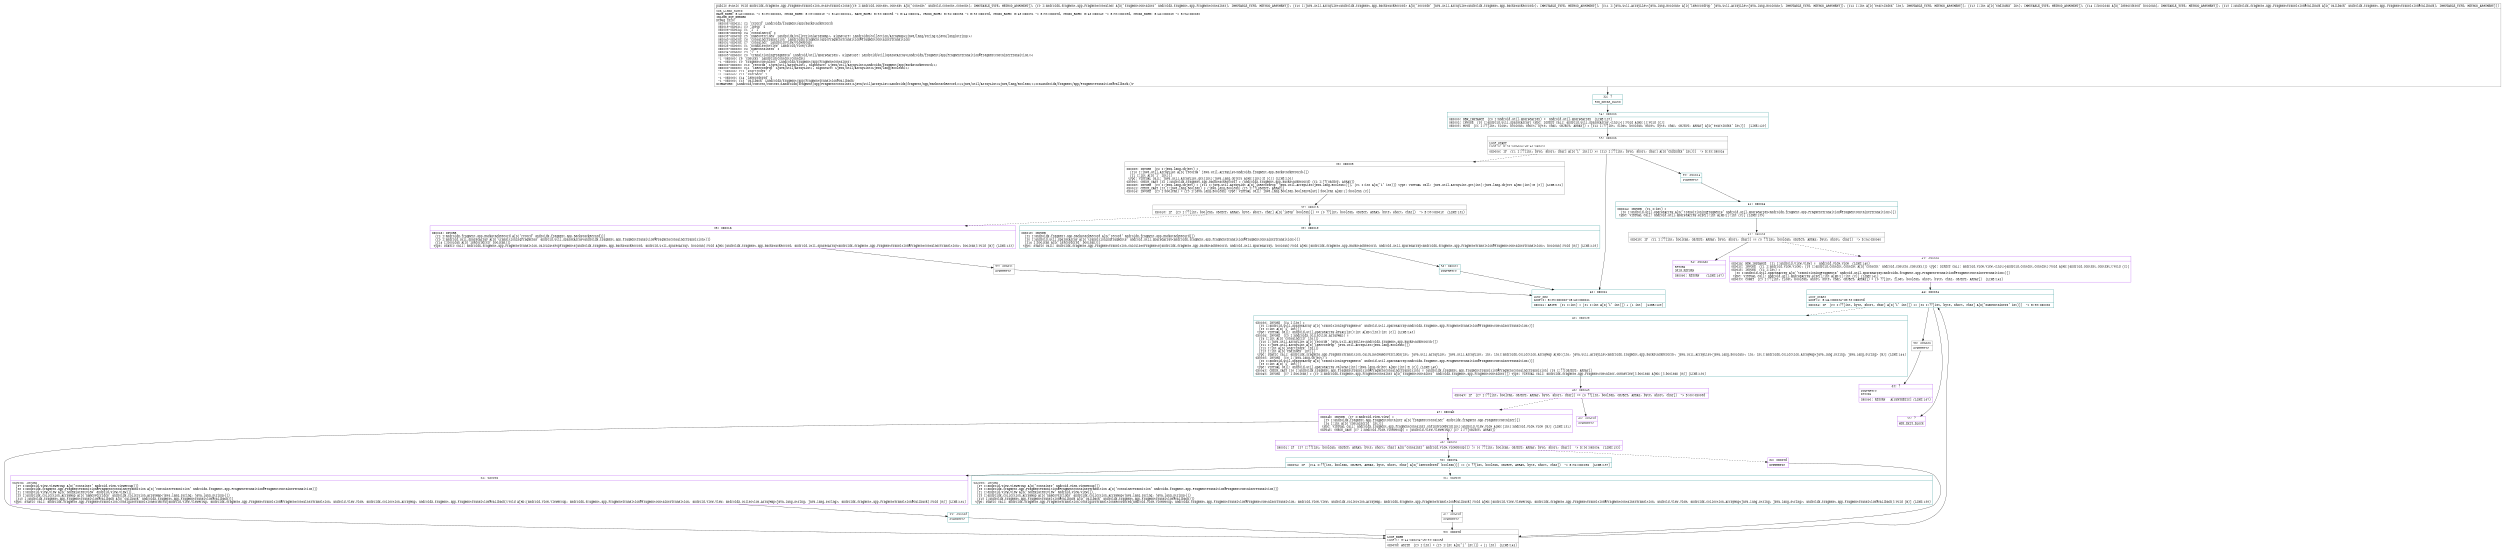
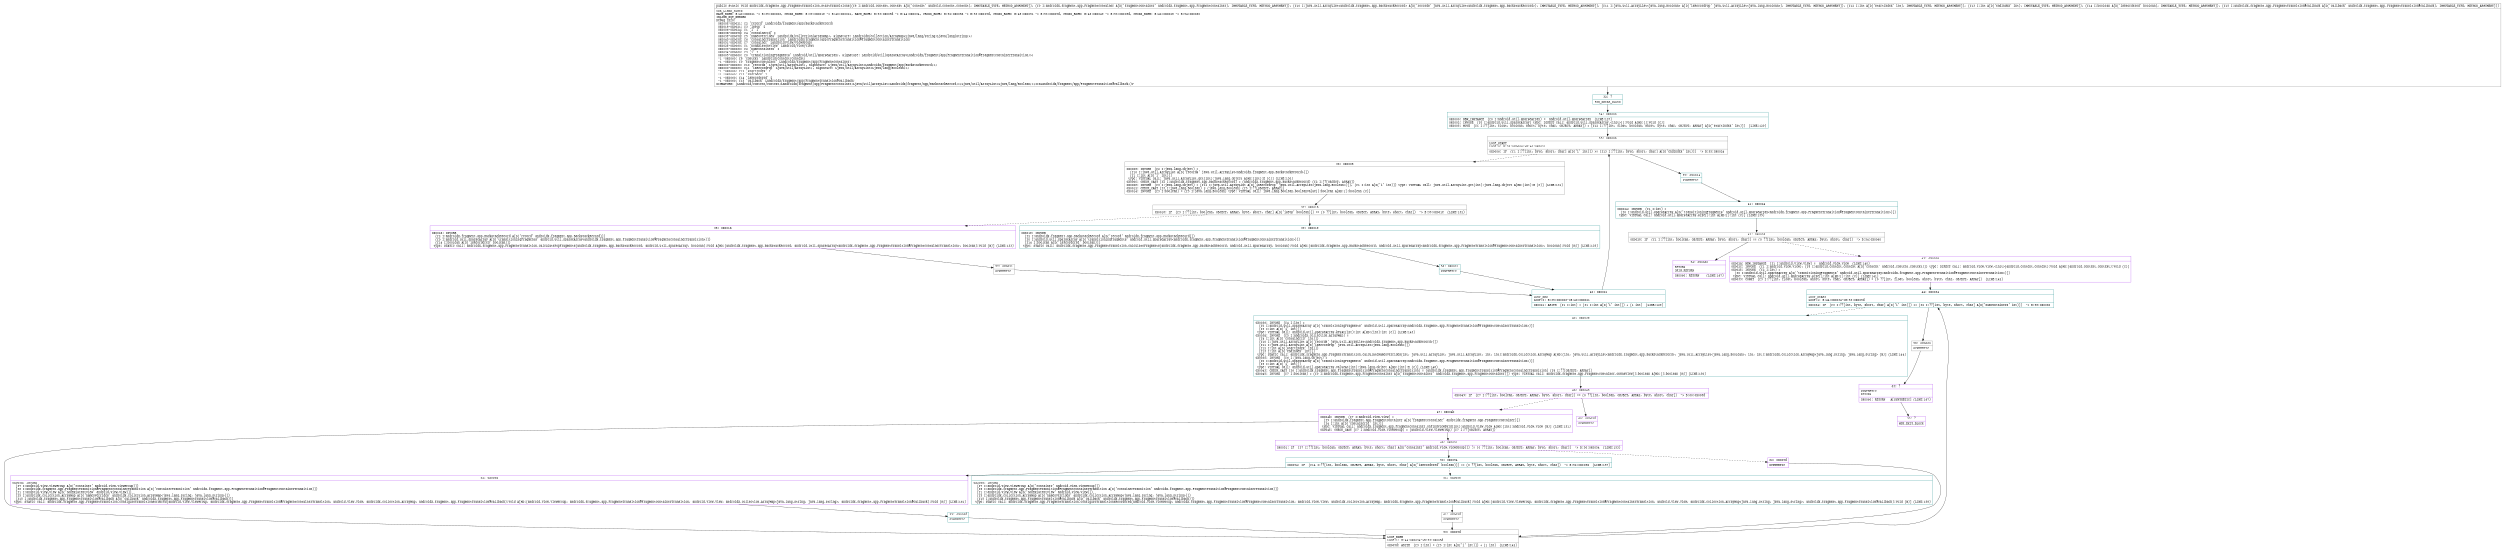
(1606, 221) -> (1610, 223)
(1942, 364) -> (1904, 408)
